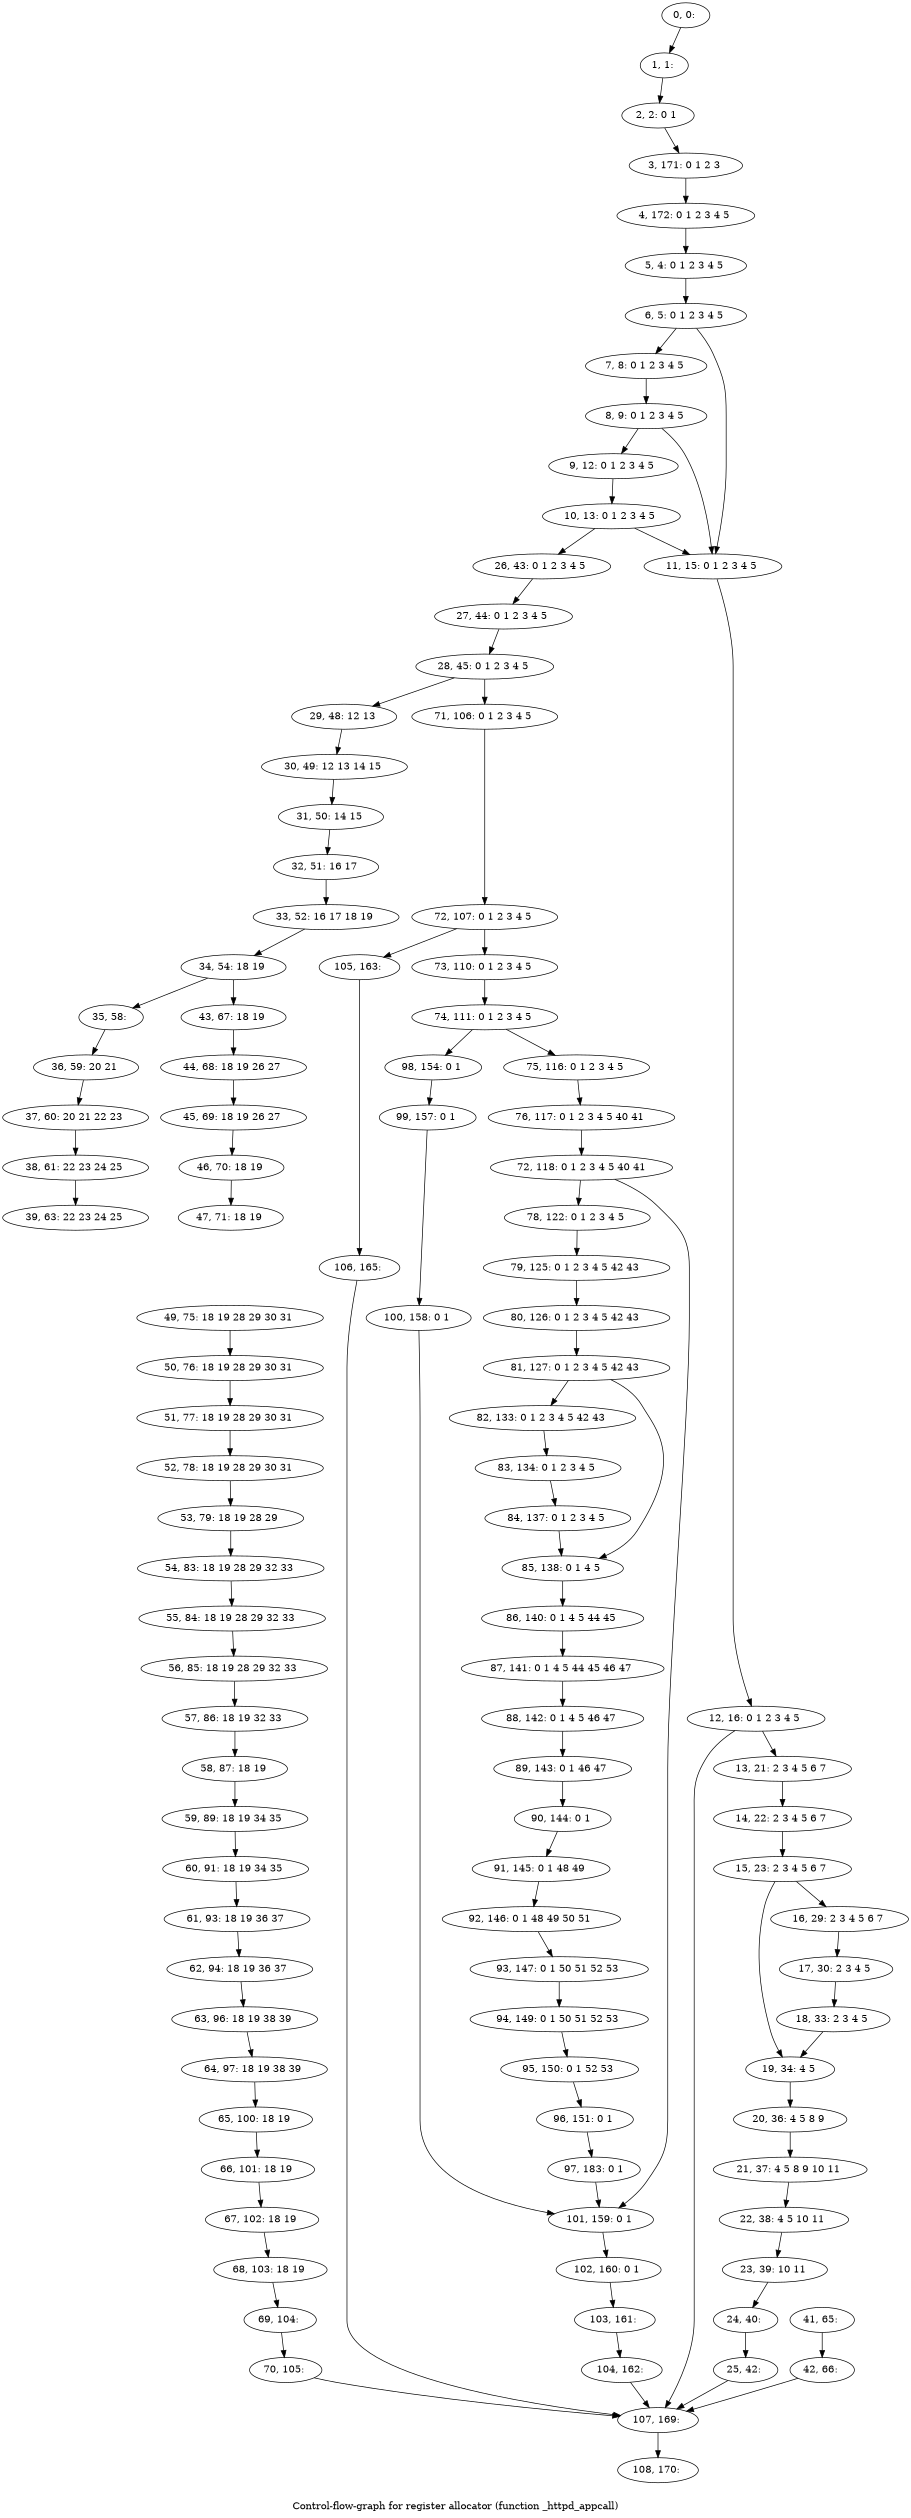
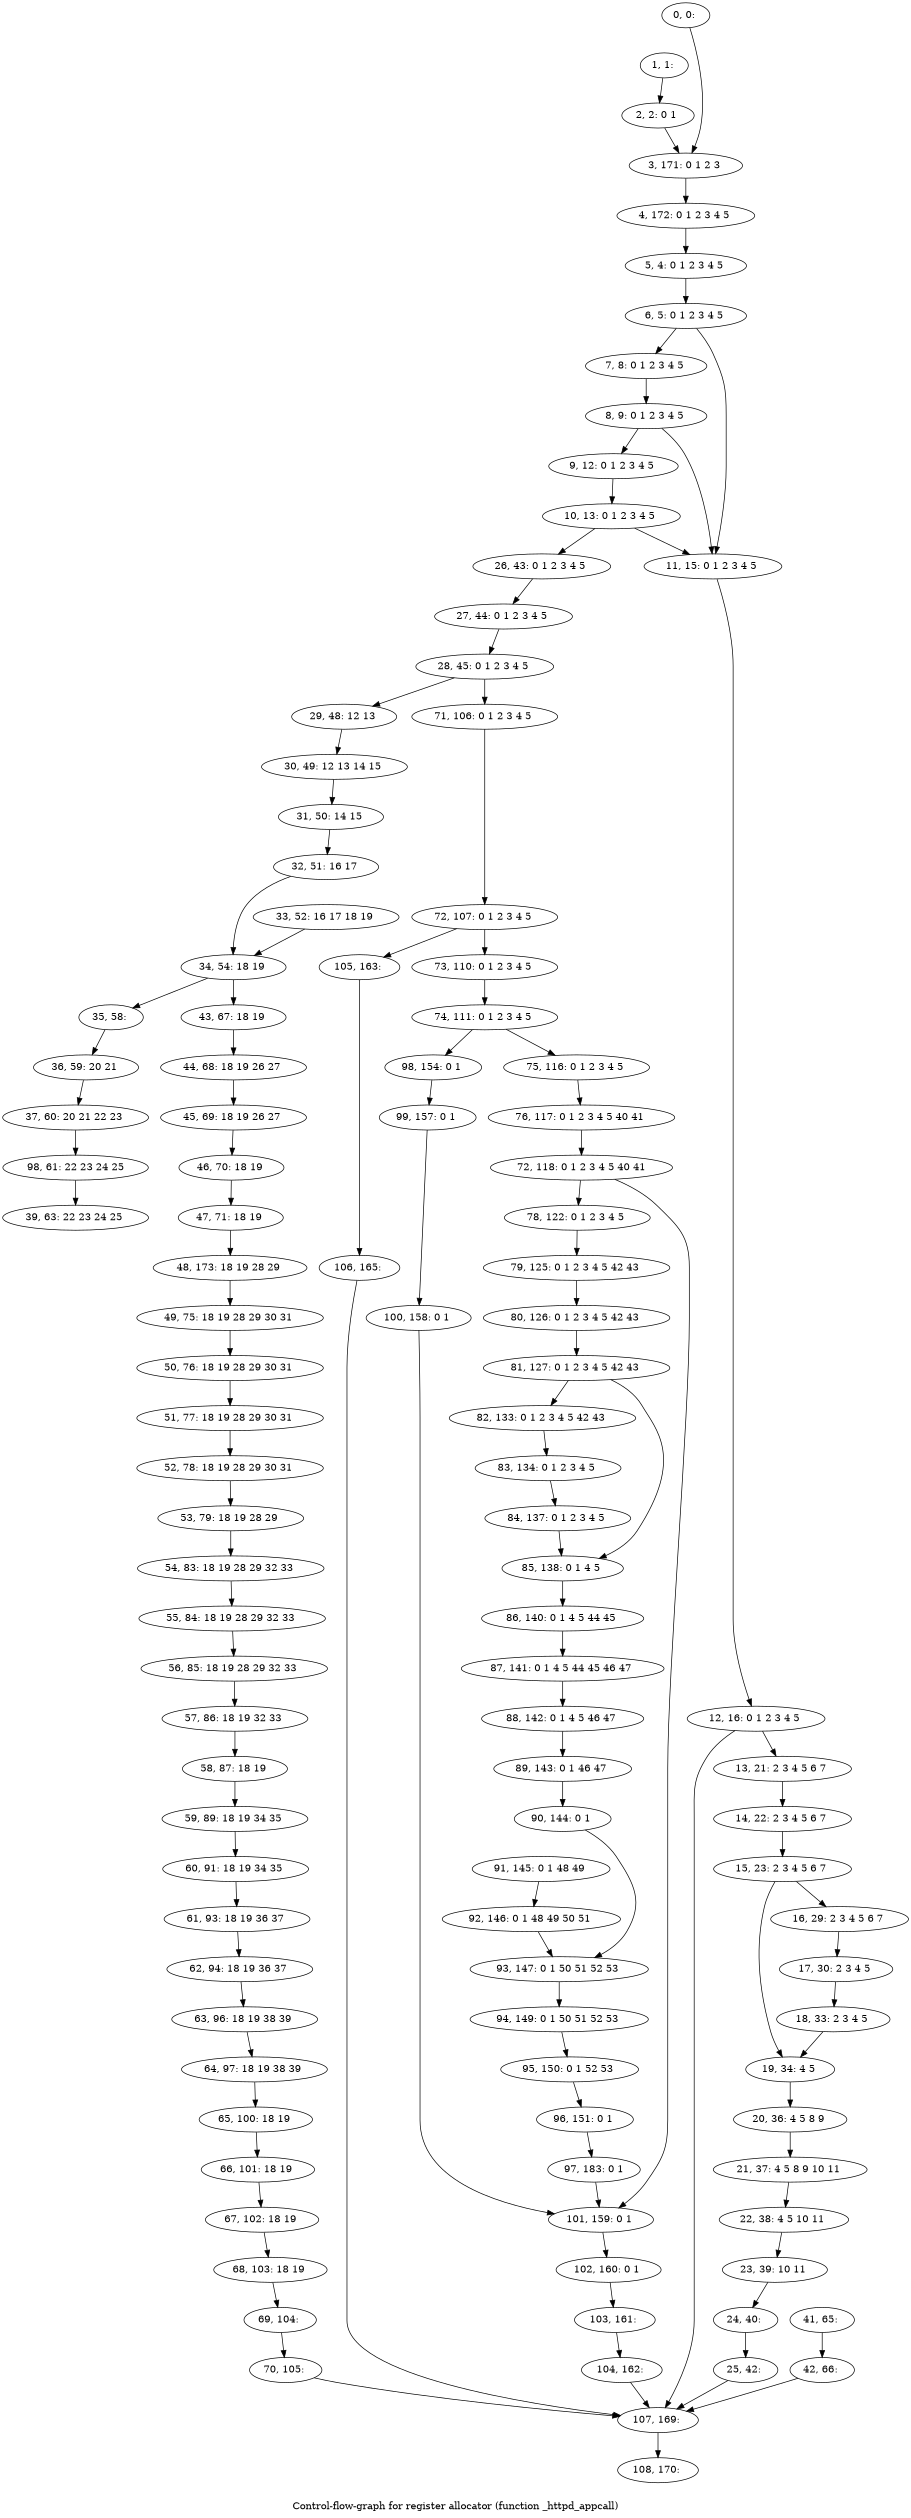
(677, 37) -> (702, 87)
(326, 889) -> (249, 902)
(76, 1168) -> (76, 1168)
none -> (230, 1268)
(553, 1841) -> (634, 1890)
